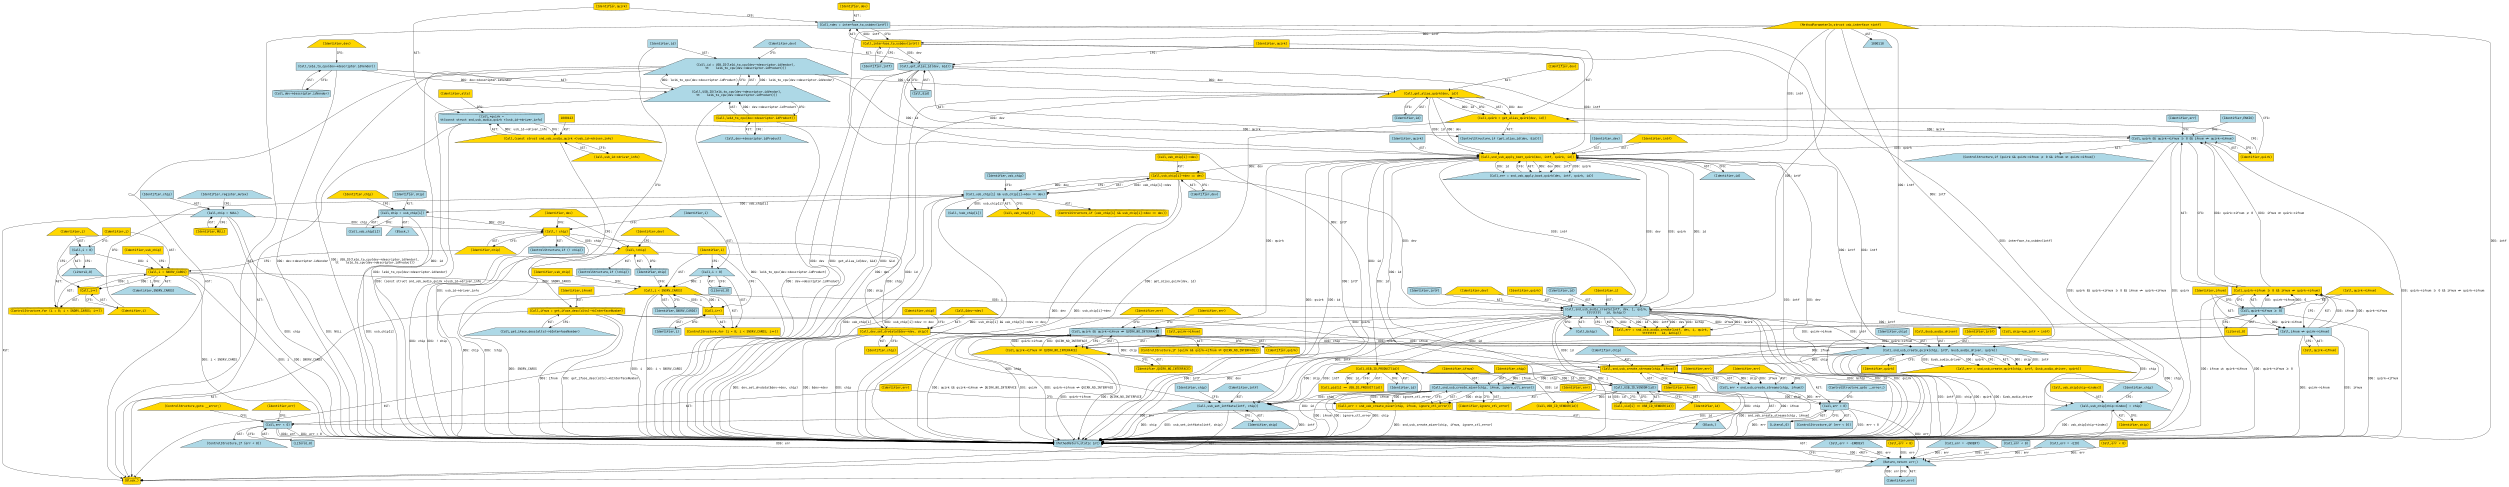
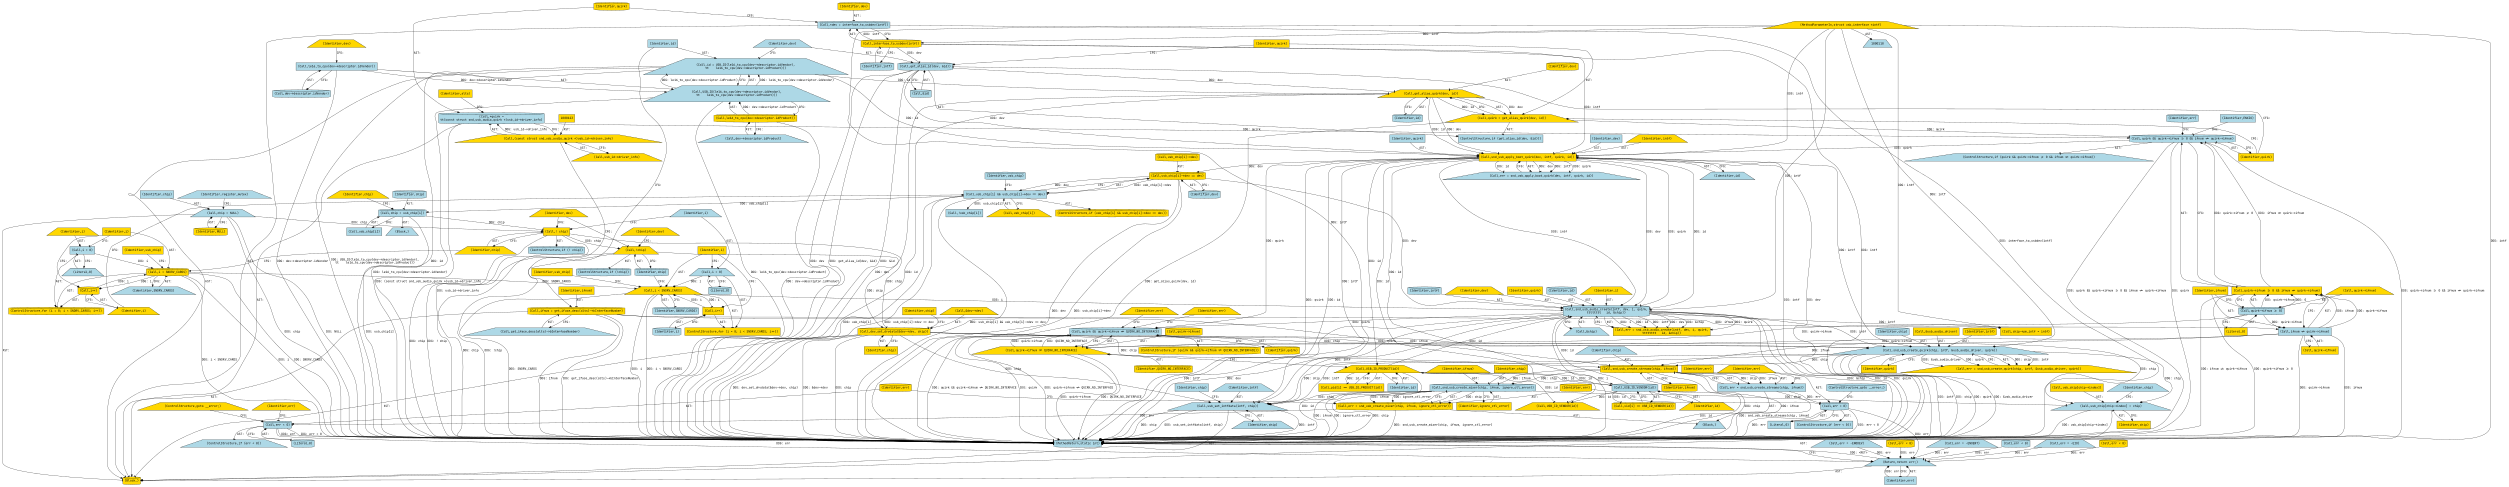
(1129, 358) -> (1233, 361)
(1828, 439) -> none
